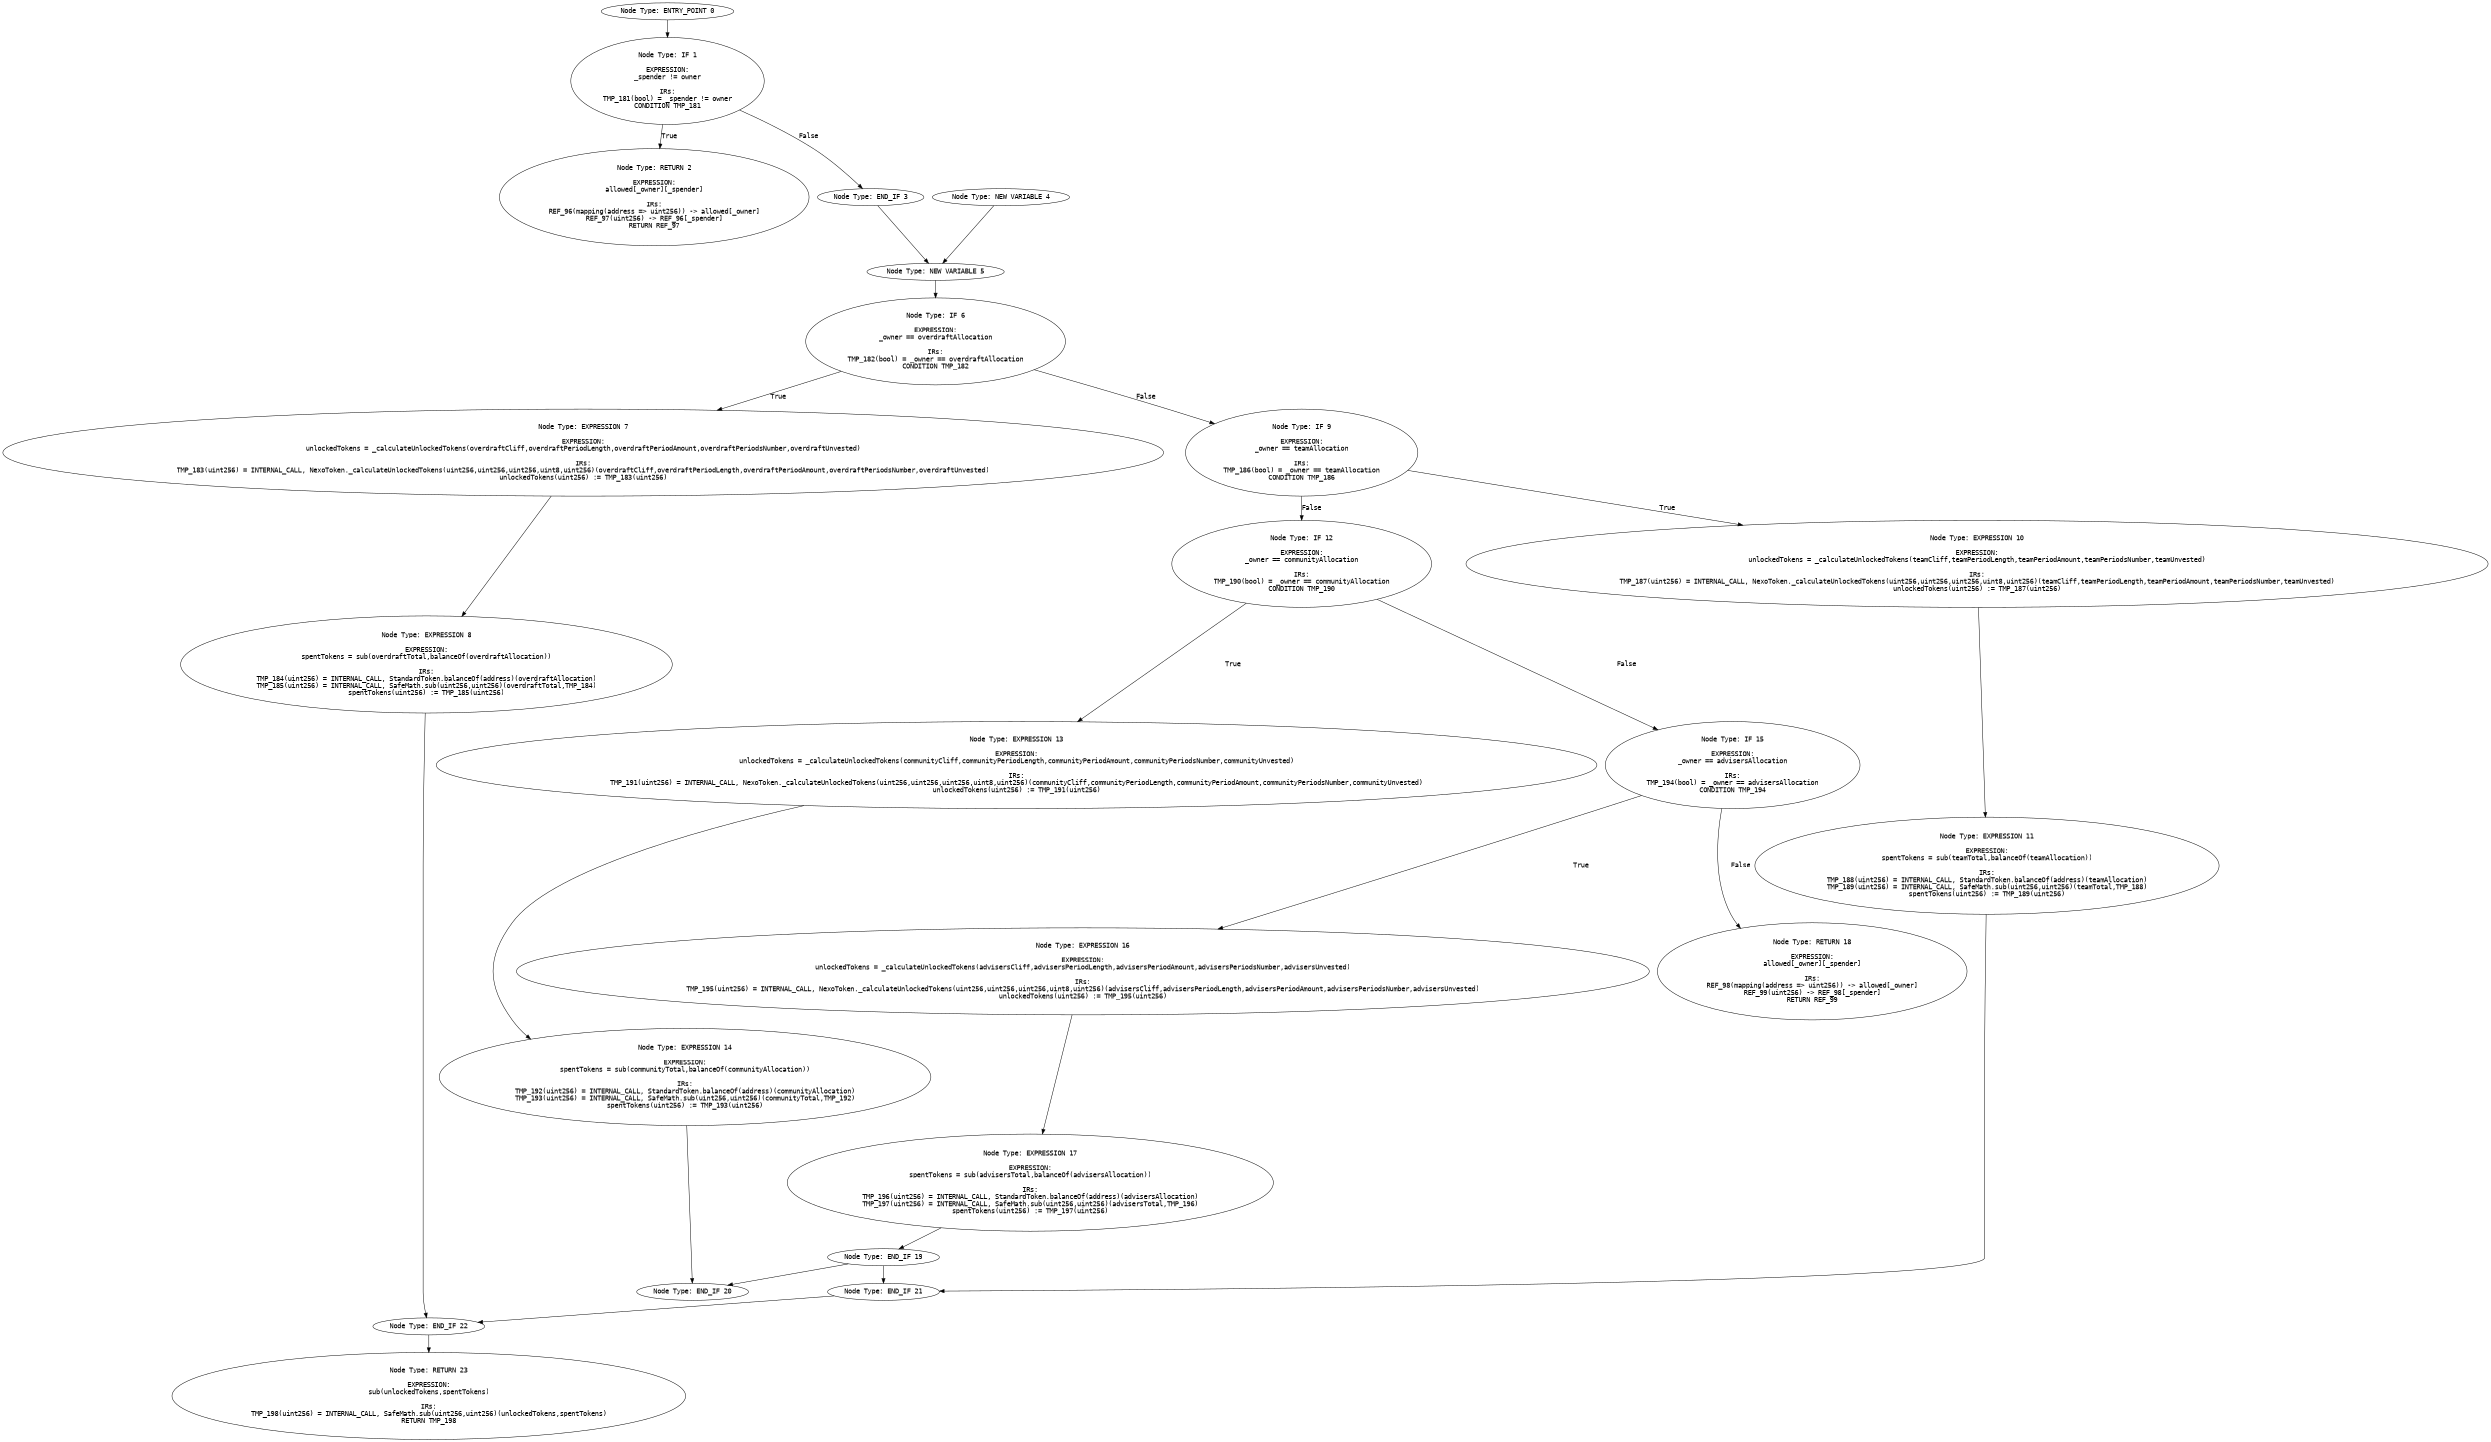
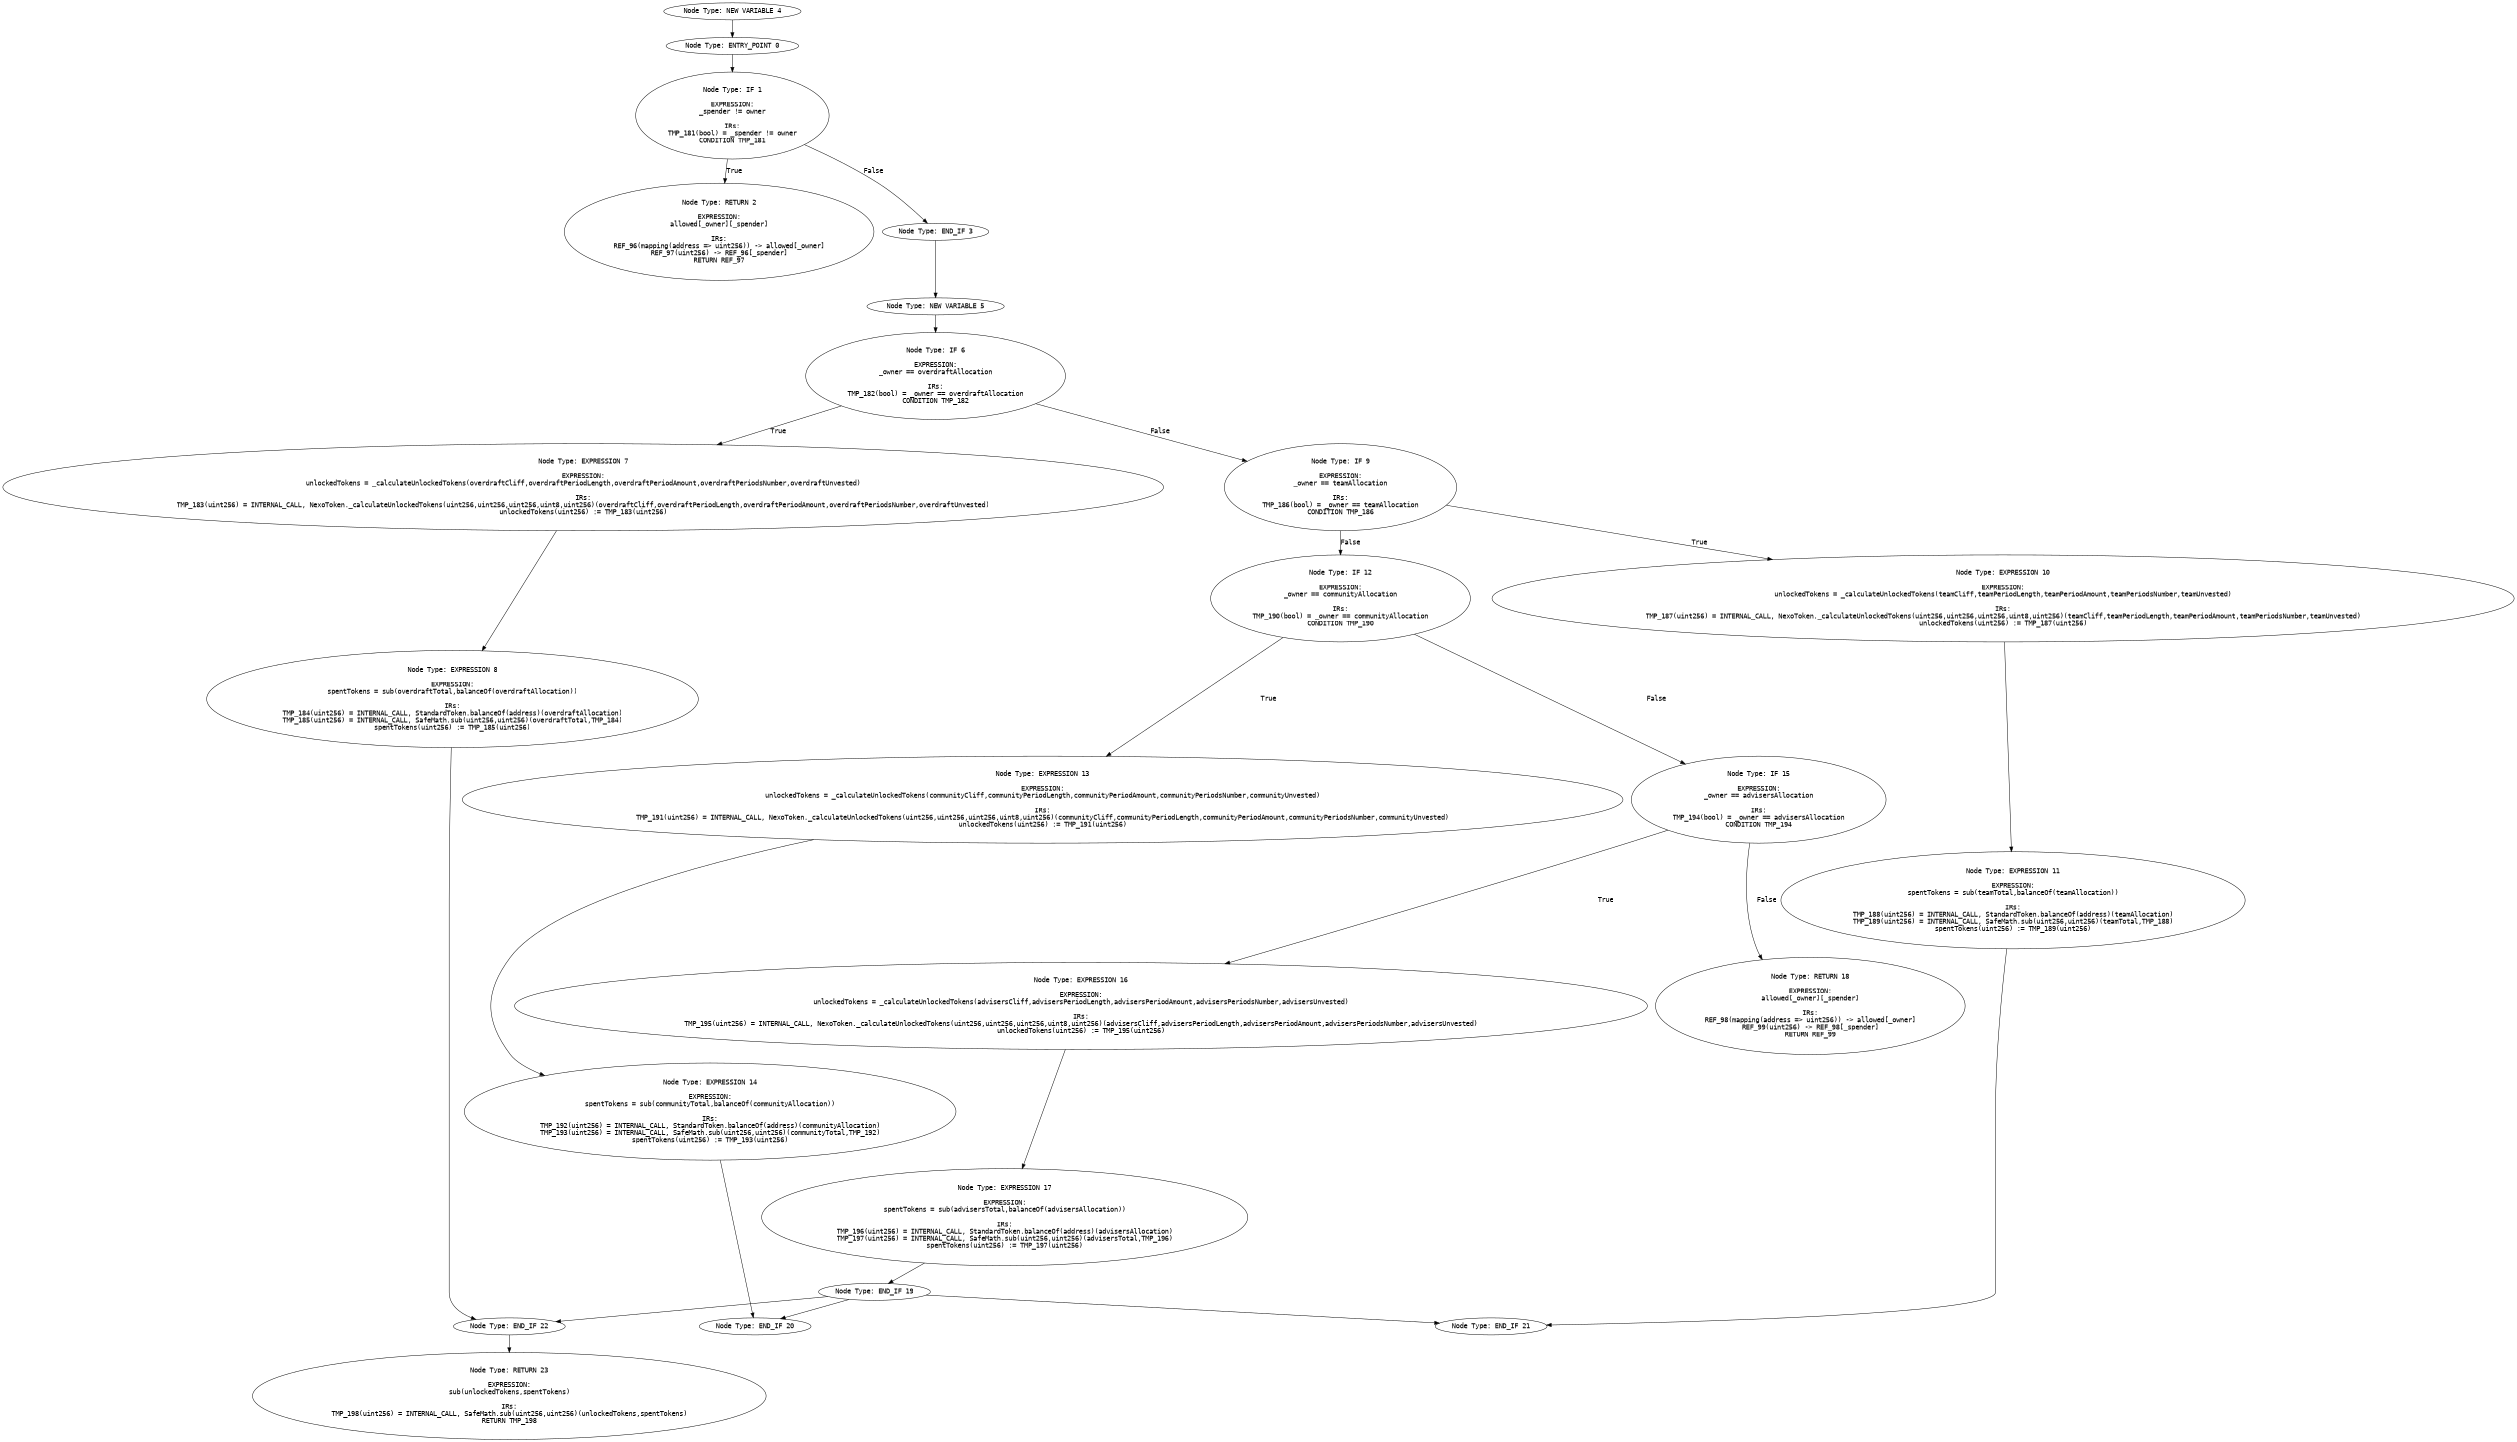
(970, 233) -> (732, 26)
(658, 1309) -> (694, 1309)
